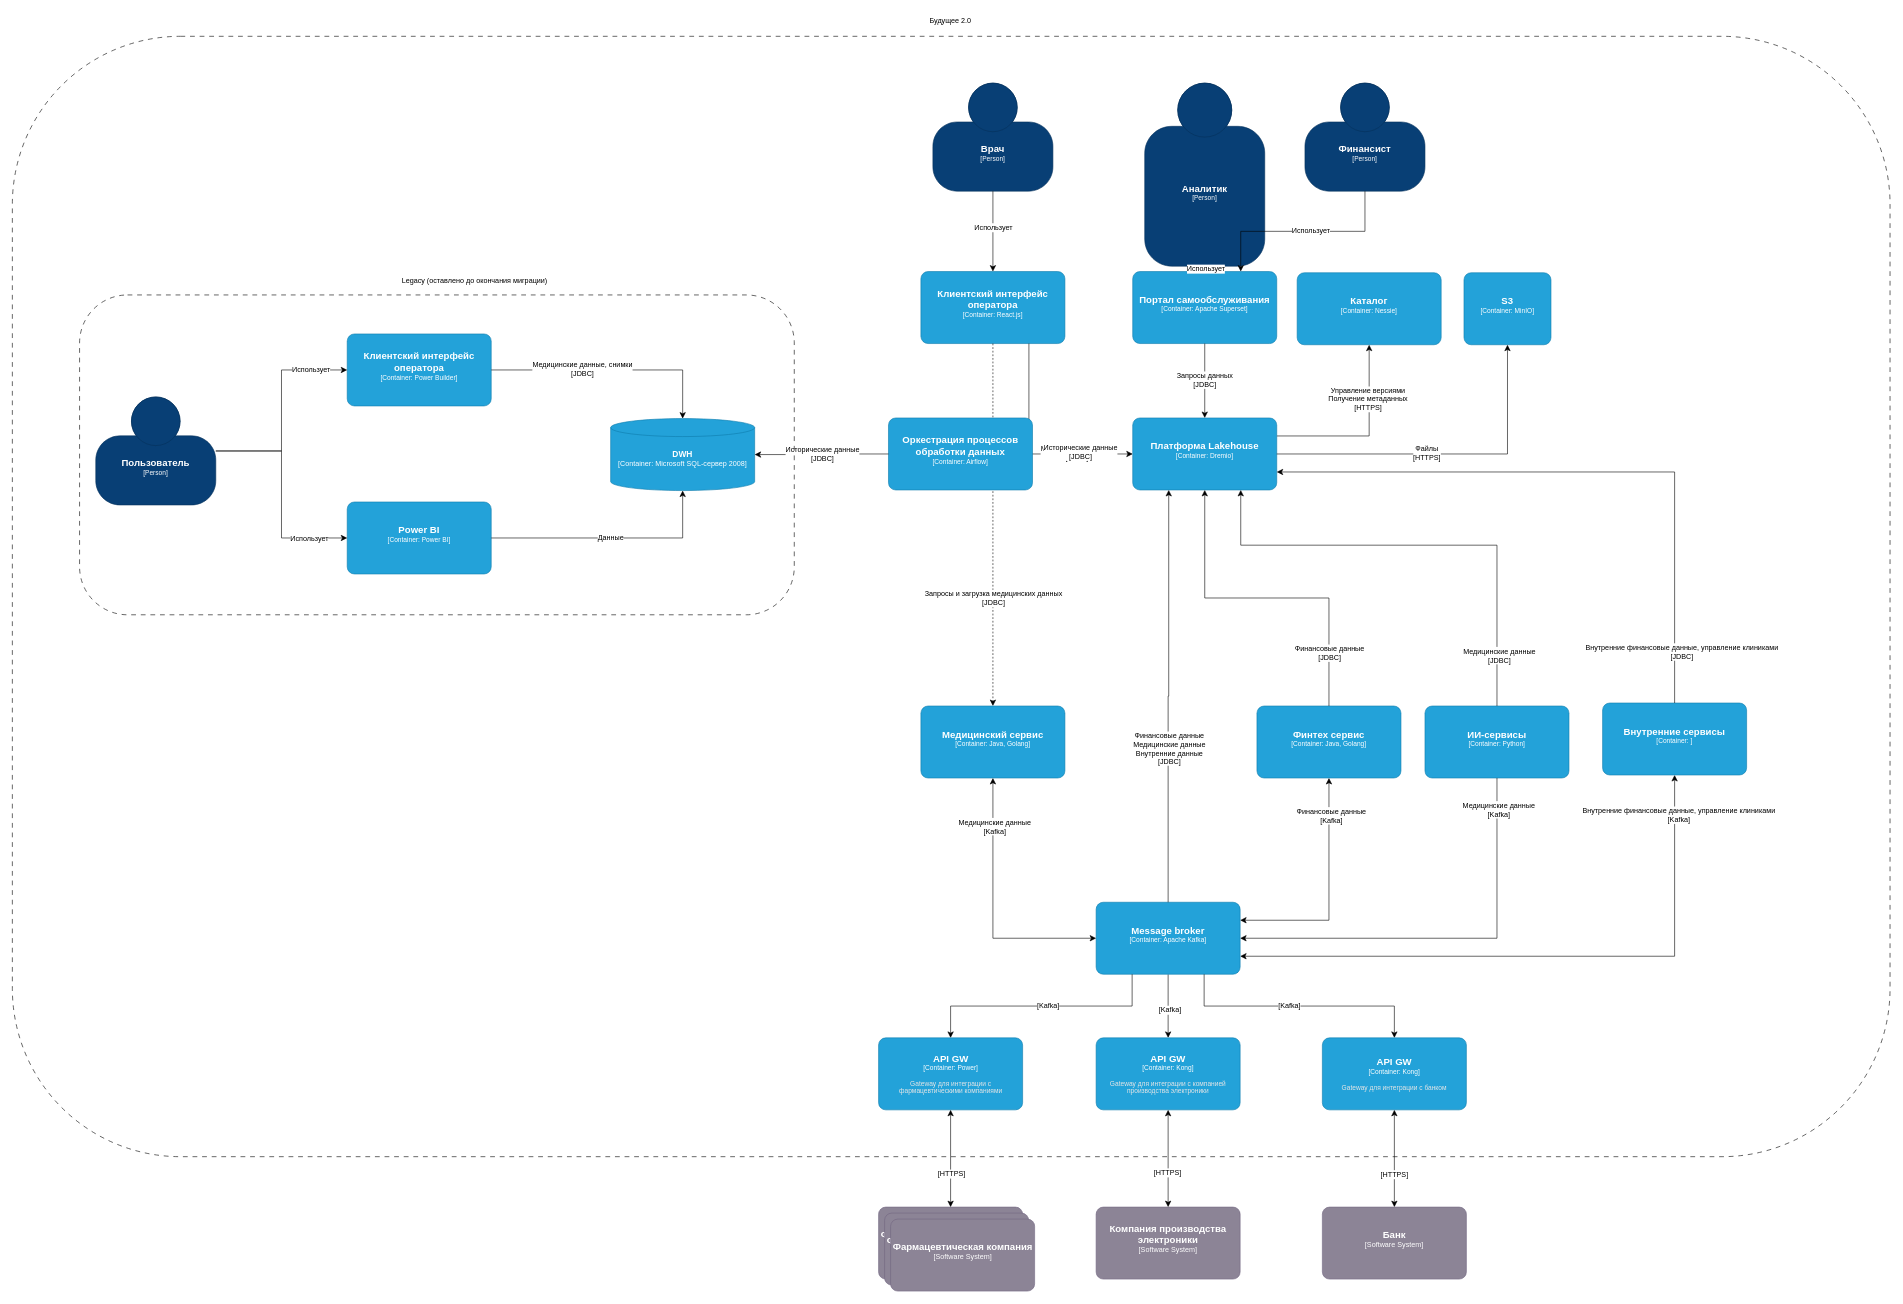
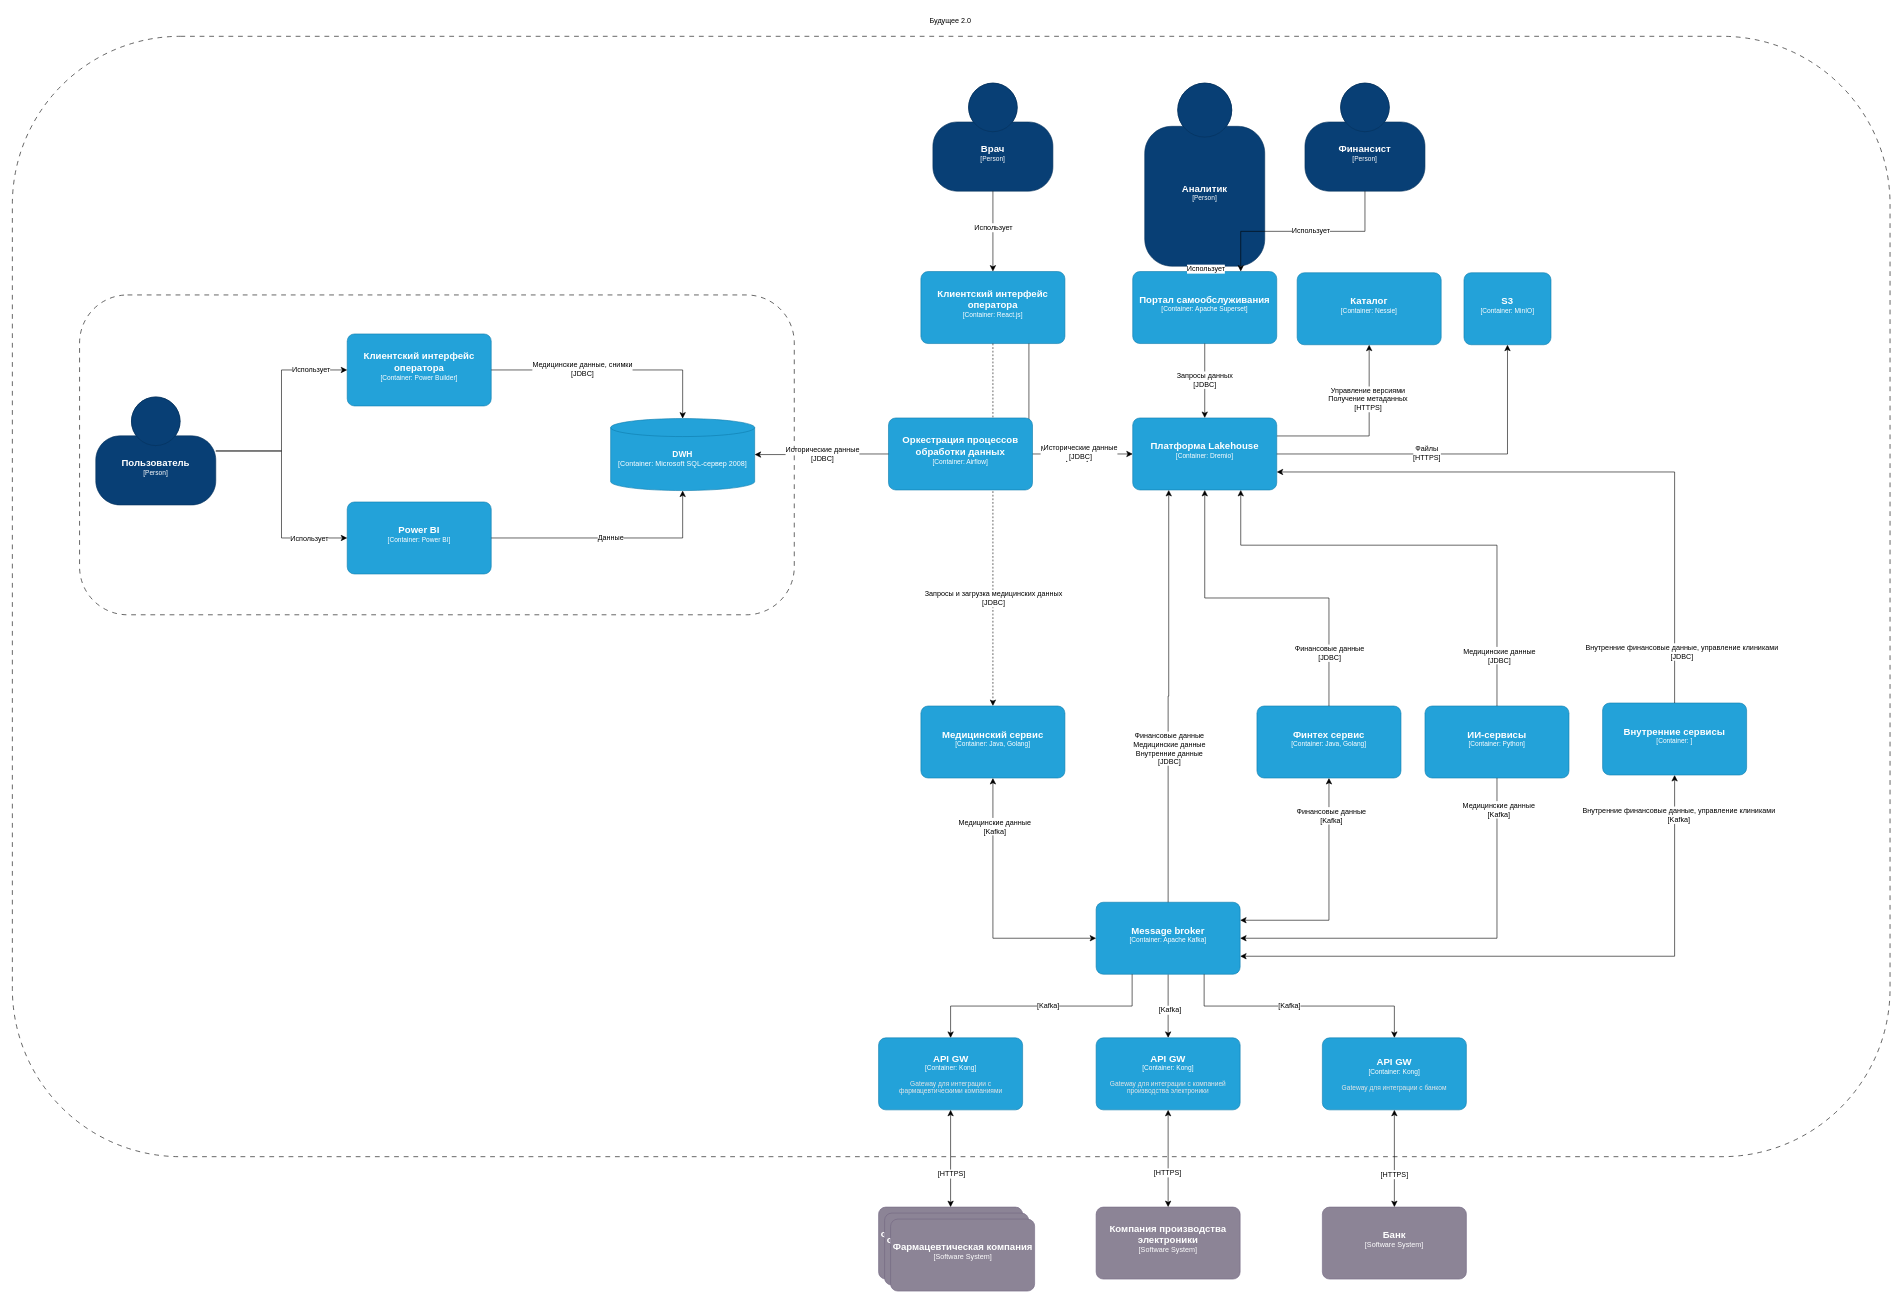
(475, 281) -> none
(951, 1074) -> (951, 1074)
